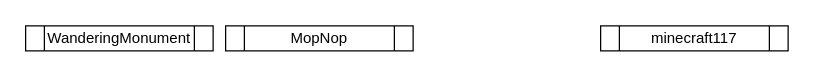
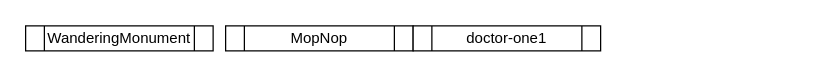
none -> (507, 38)
(694, 38) -> none
